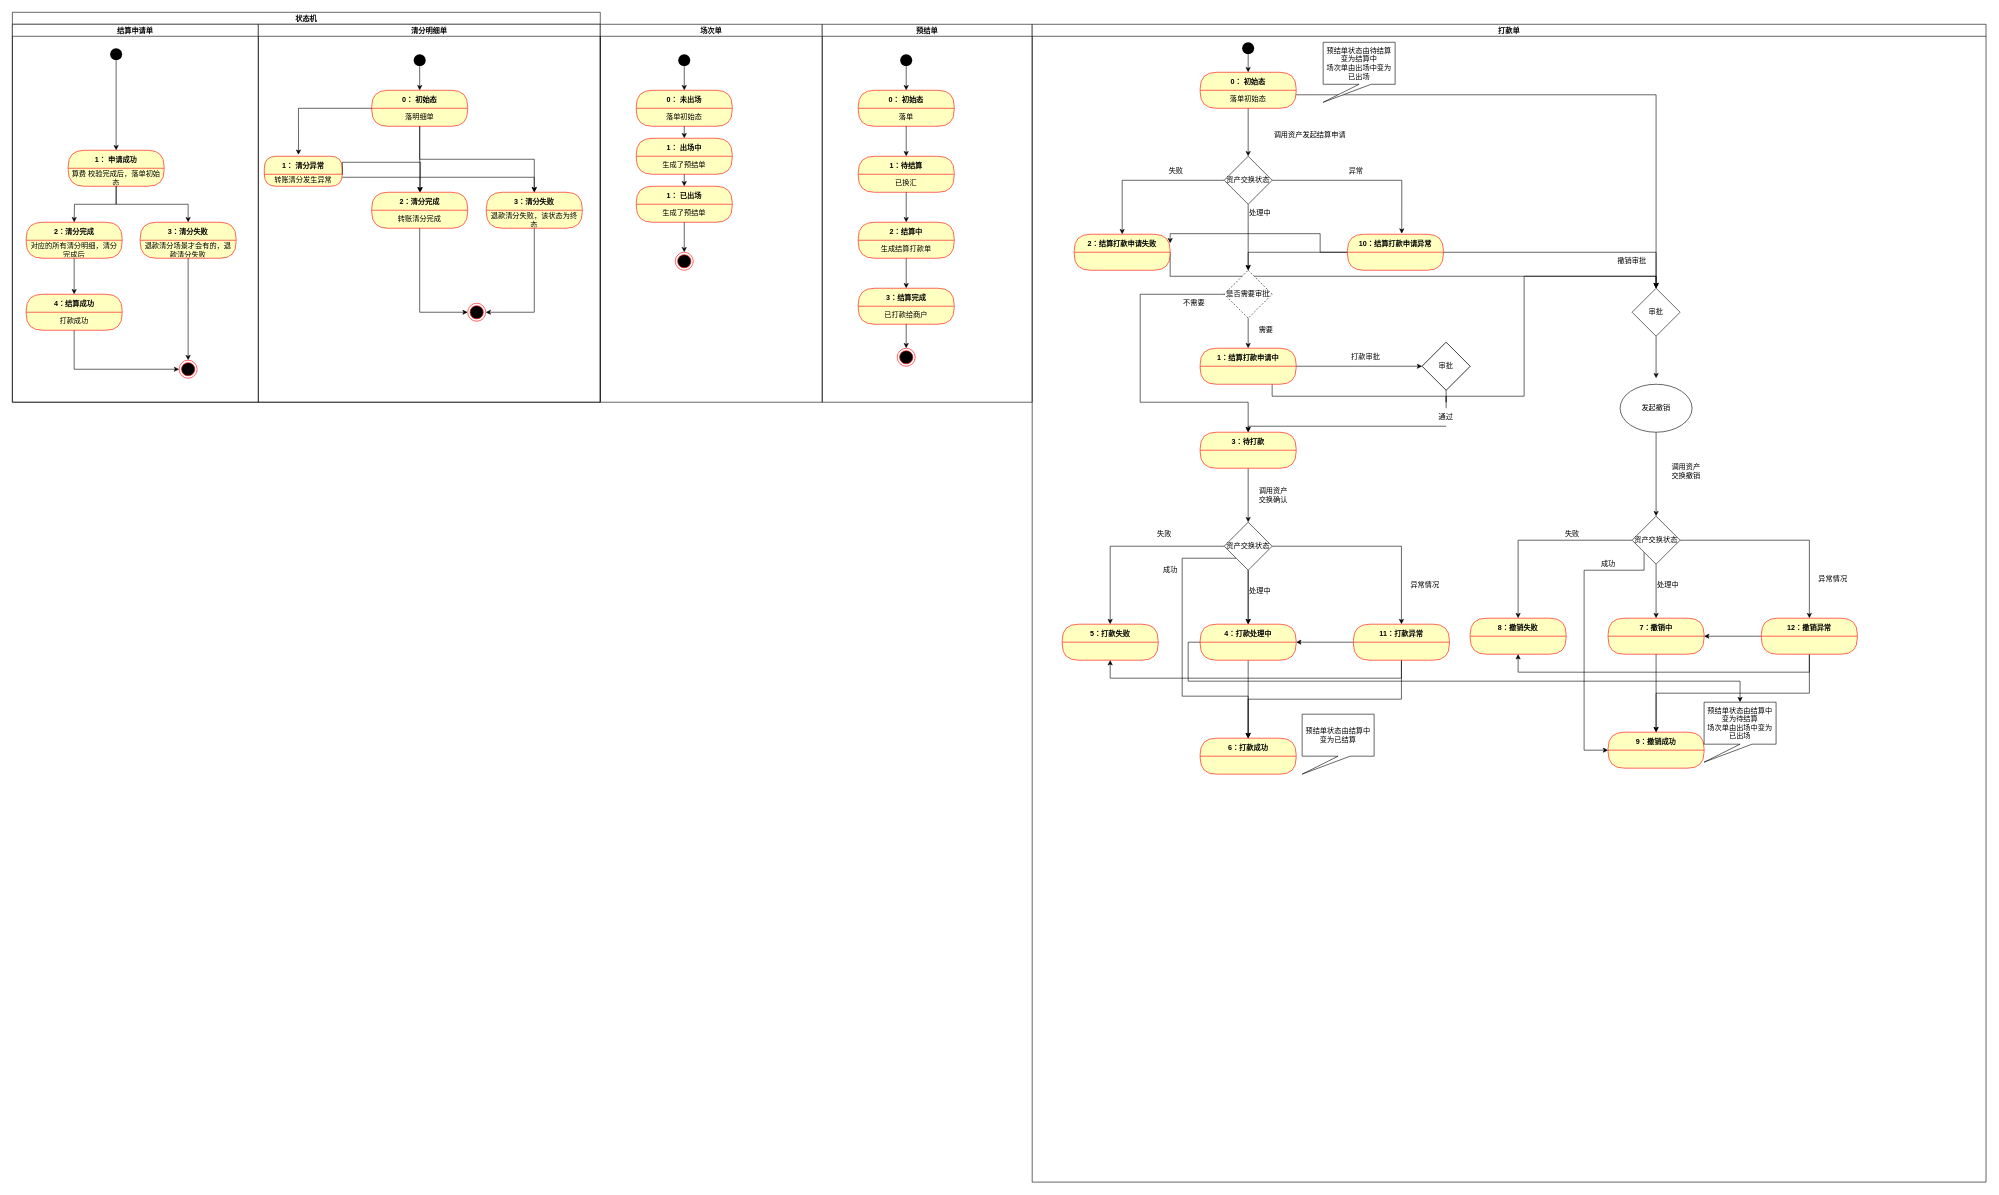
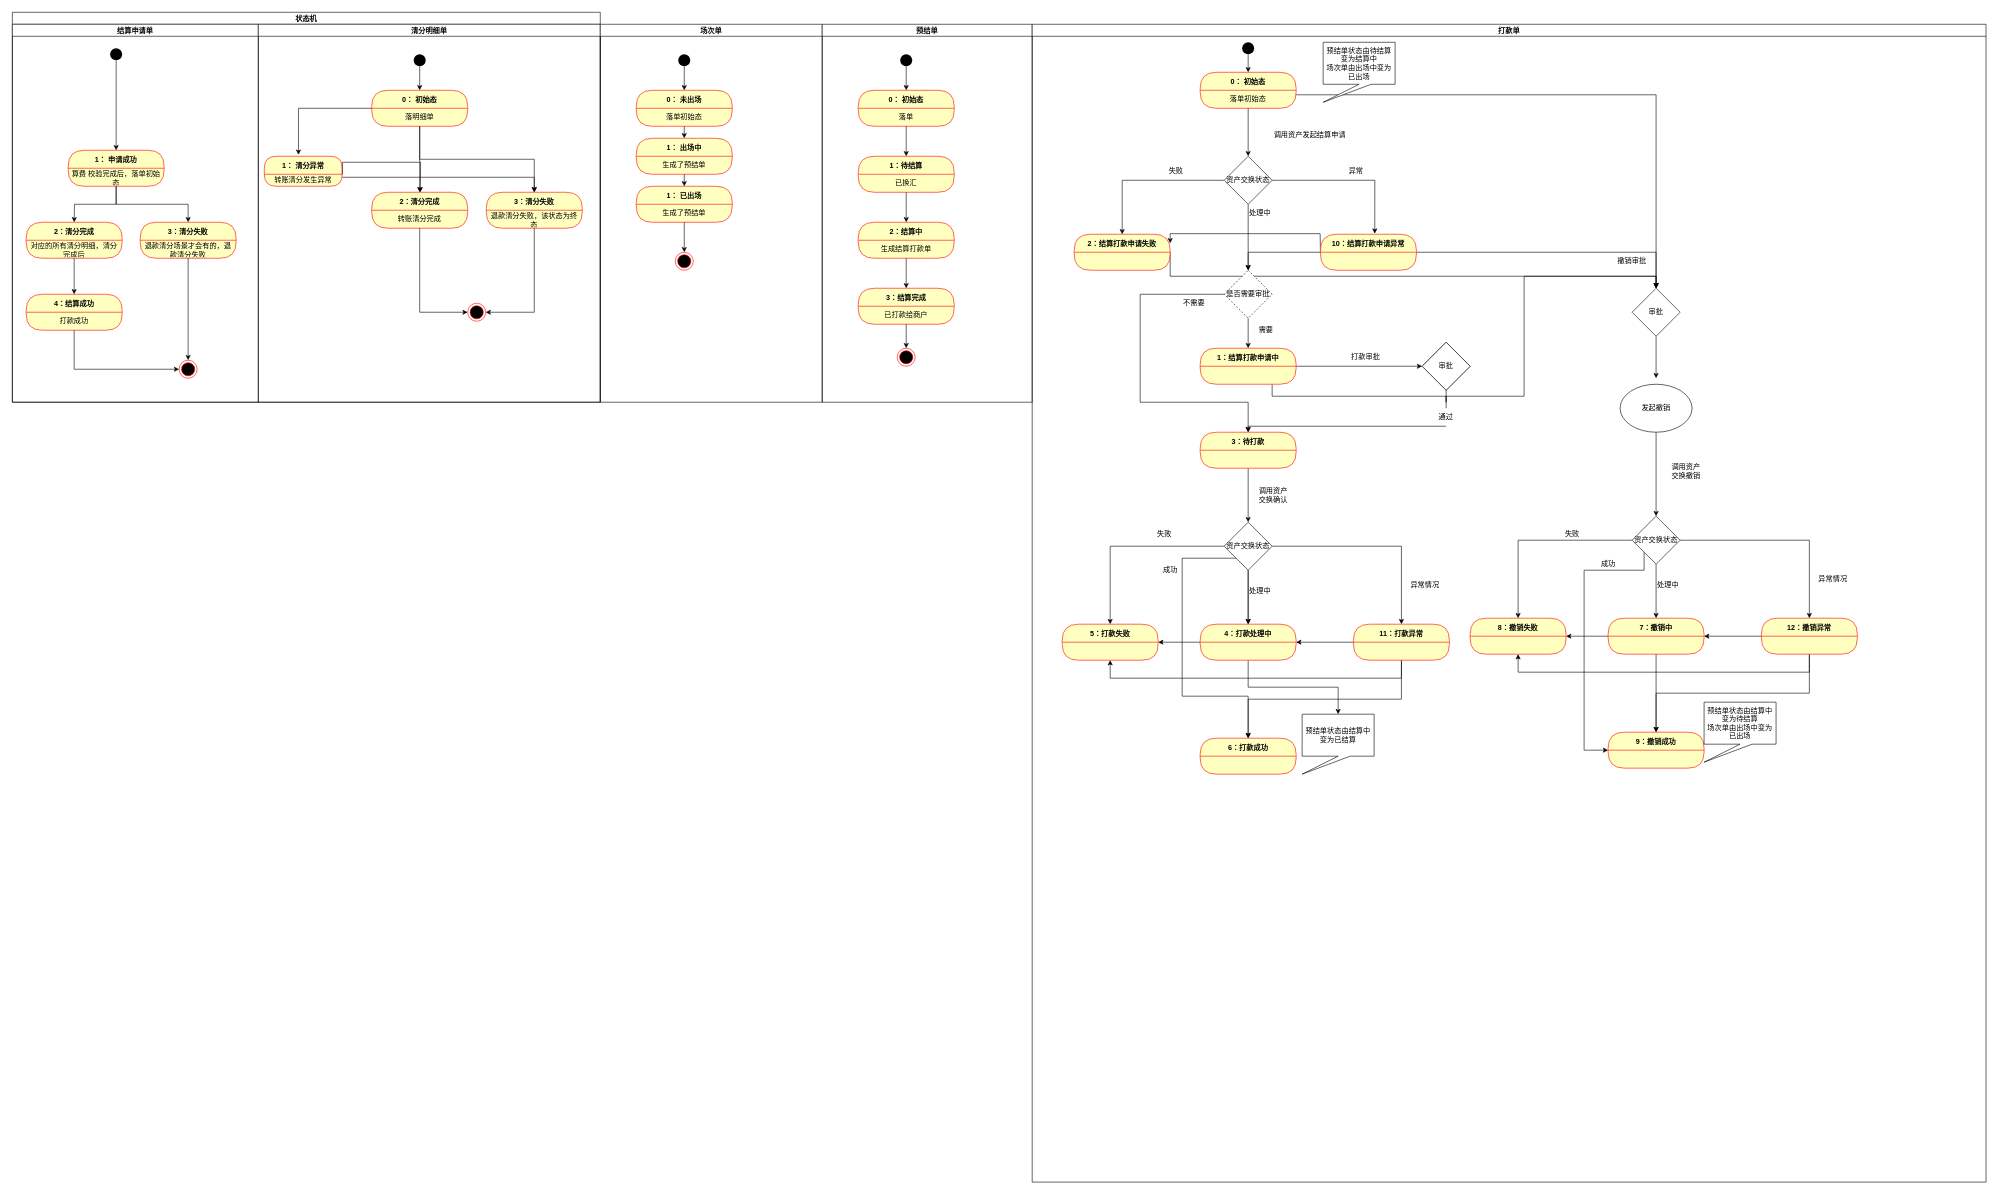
(1396, 252) -> (1369, 252)
none -> (1571, 636)
(1739, 681) -> (1163, 642)
(1248, 688) -> (1337, 687)
